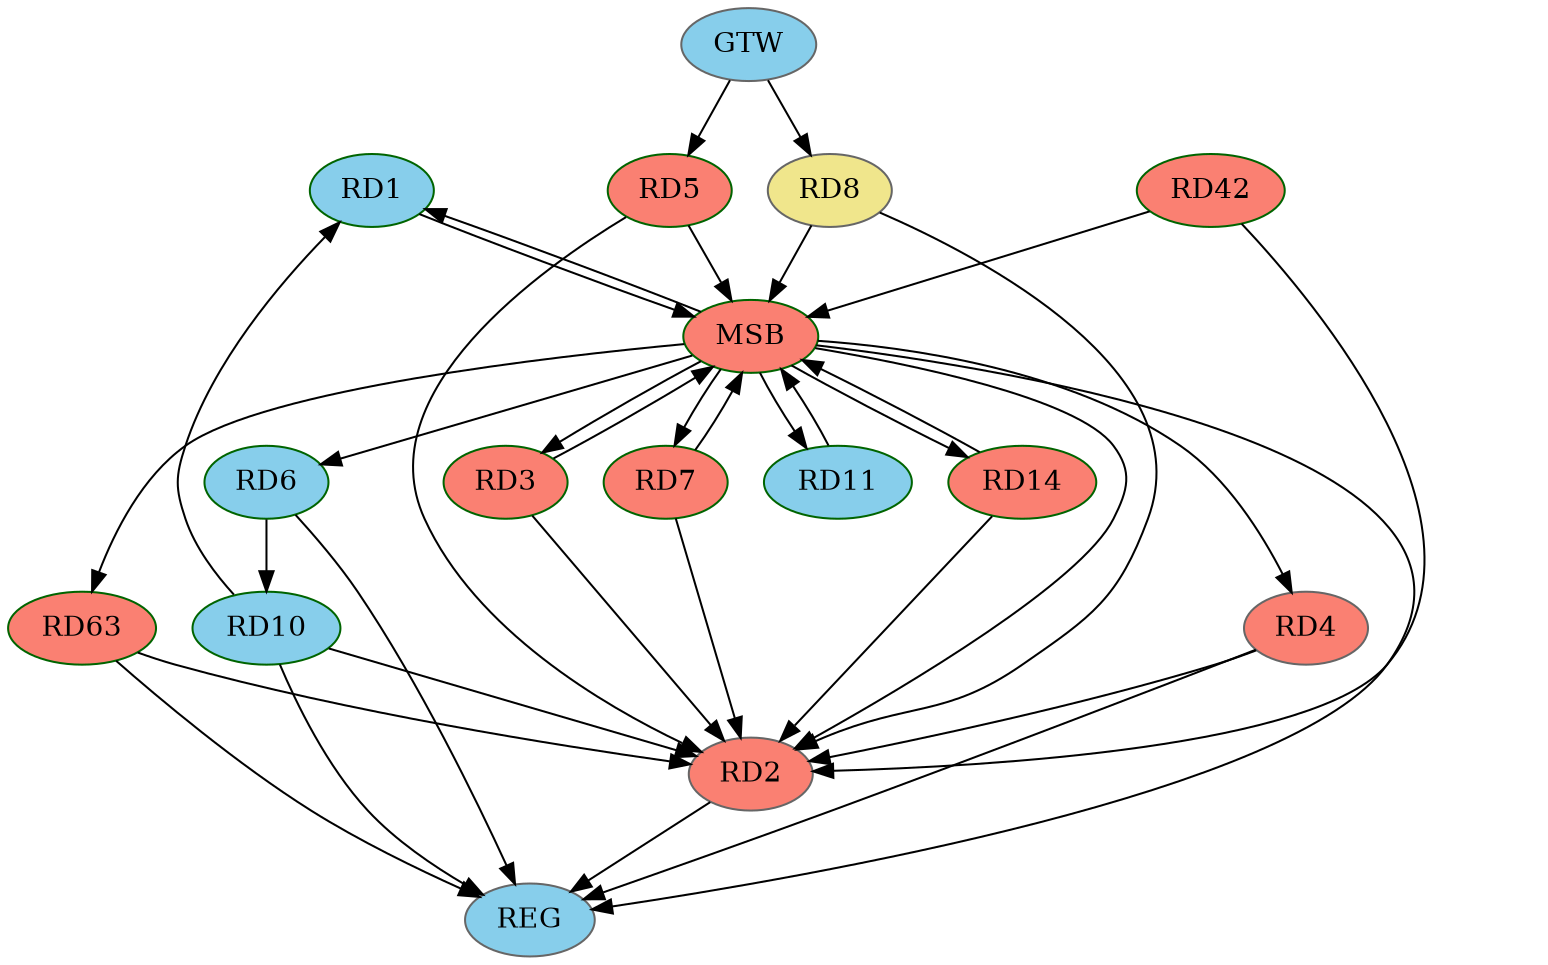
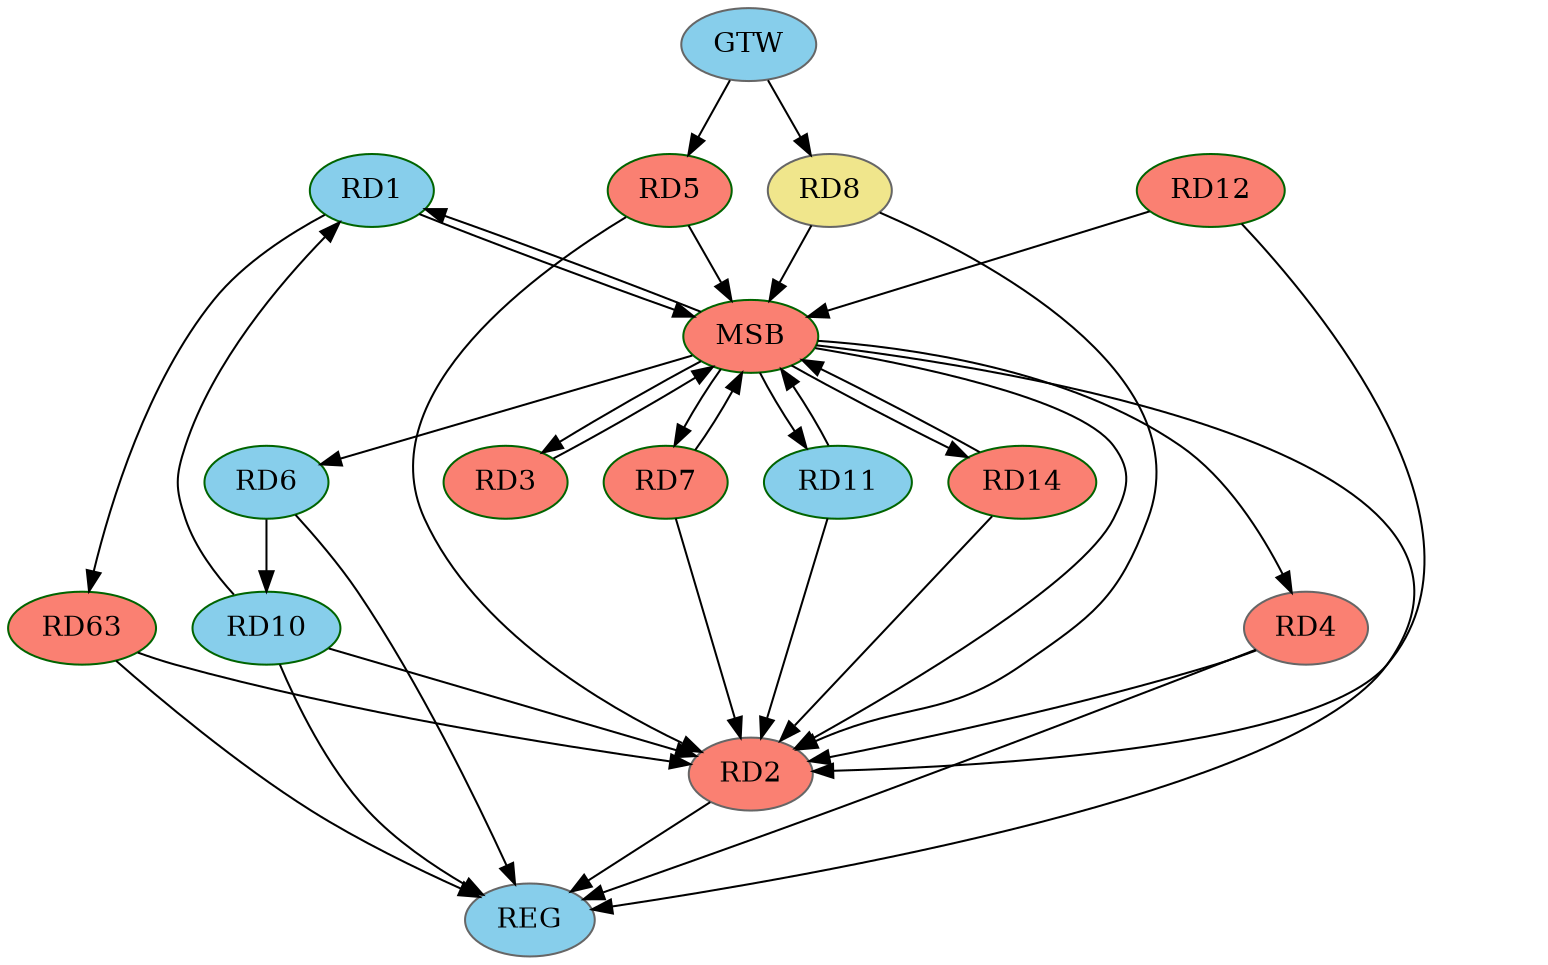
(1211, 190) -> (1211, 190)
(354, 390) -> (170, 366)
(622, 620) -> (797, 618)
